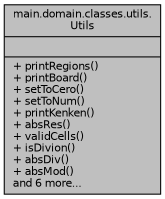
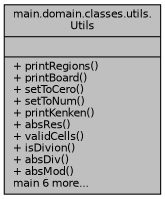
(47, 184) -> (51, 184)
